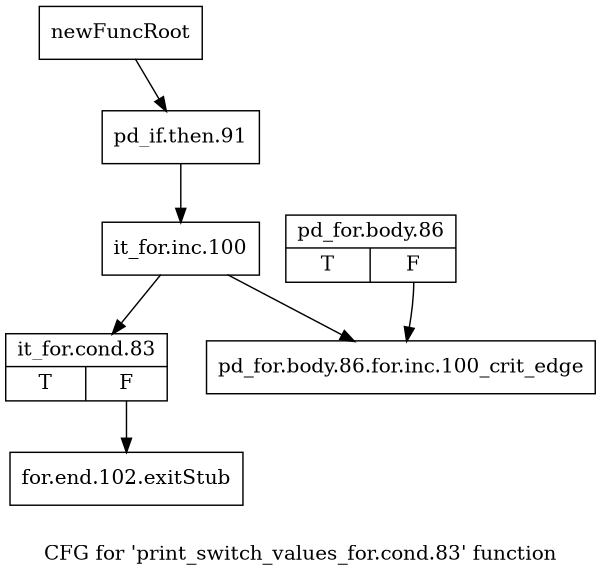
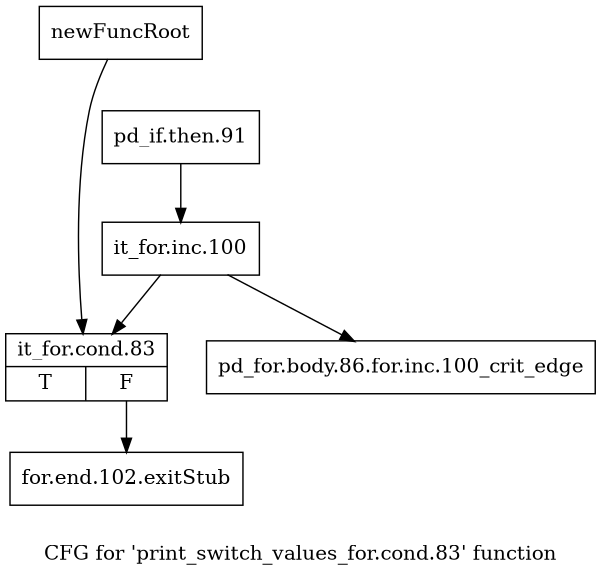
(147, 79) -> (80, 187)
(371, 249) -> none
